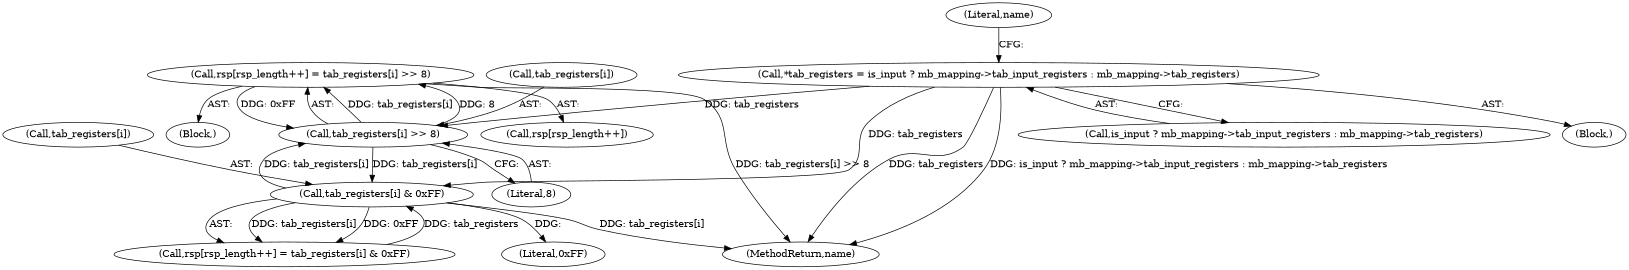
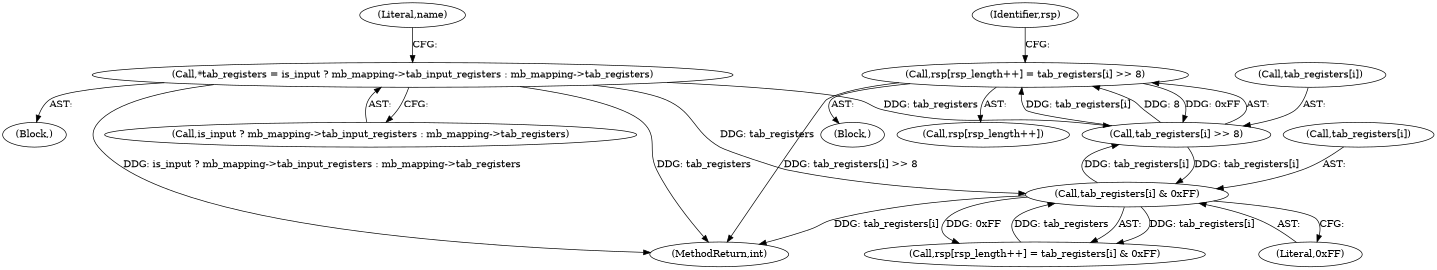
none -> (1025, 15)
(531, 195) -> none
none -> (1254, 218)
(550, 224) -> (1333, 224)
(801, 254) -> (719, 254)
